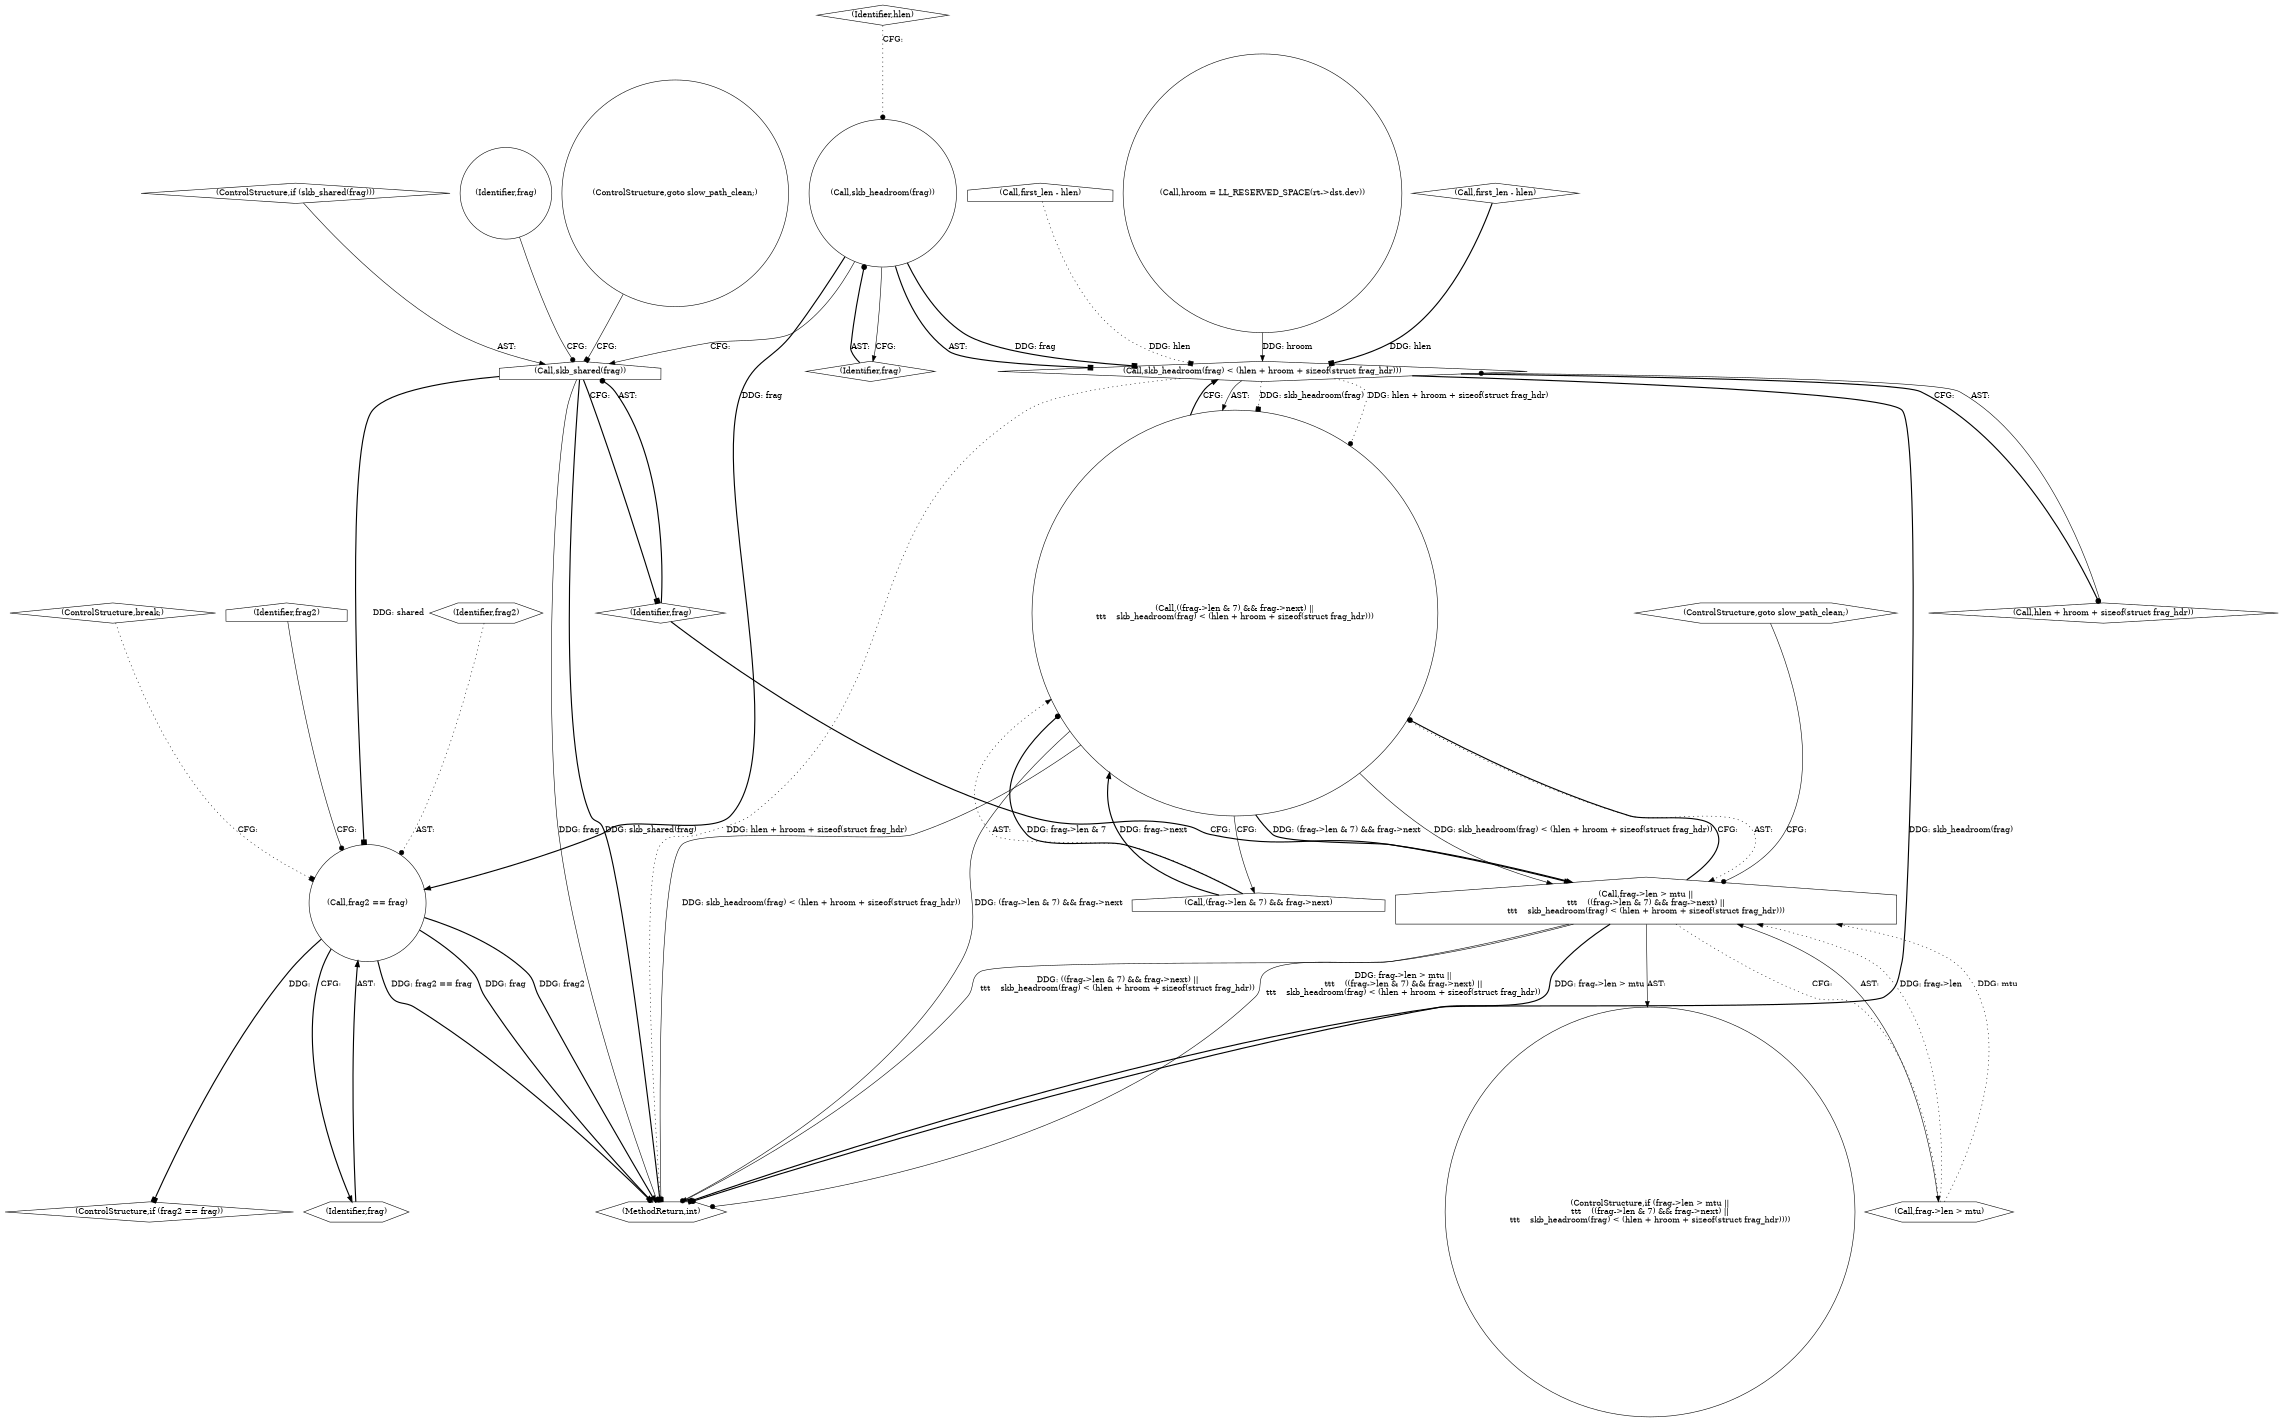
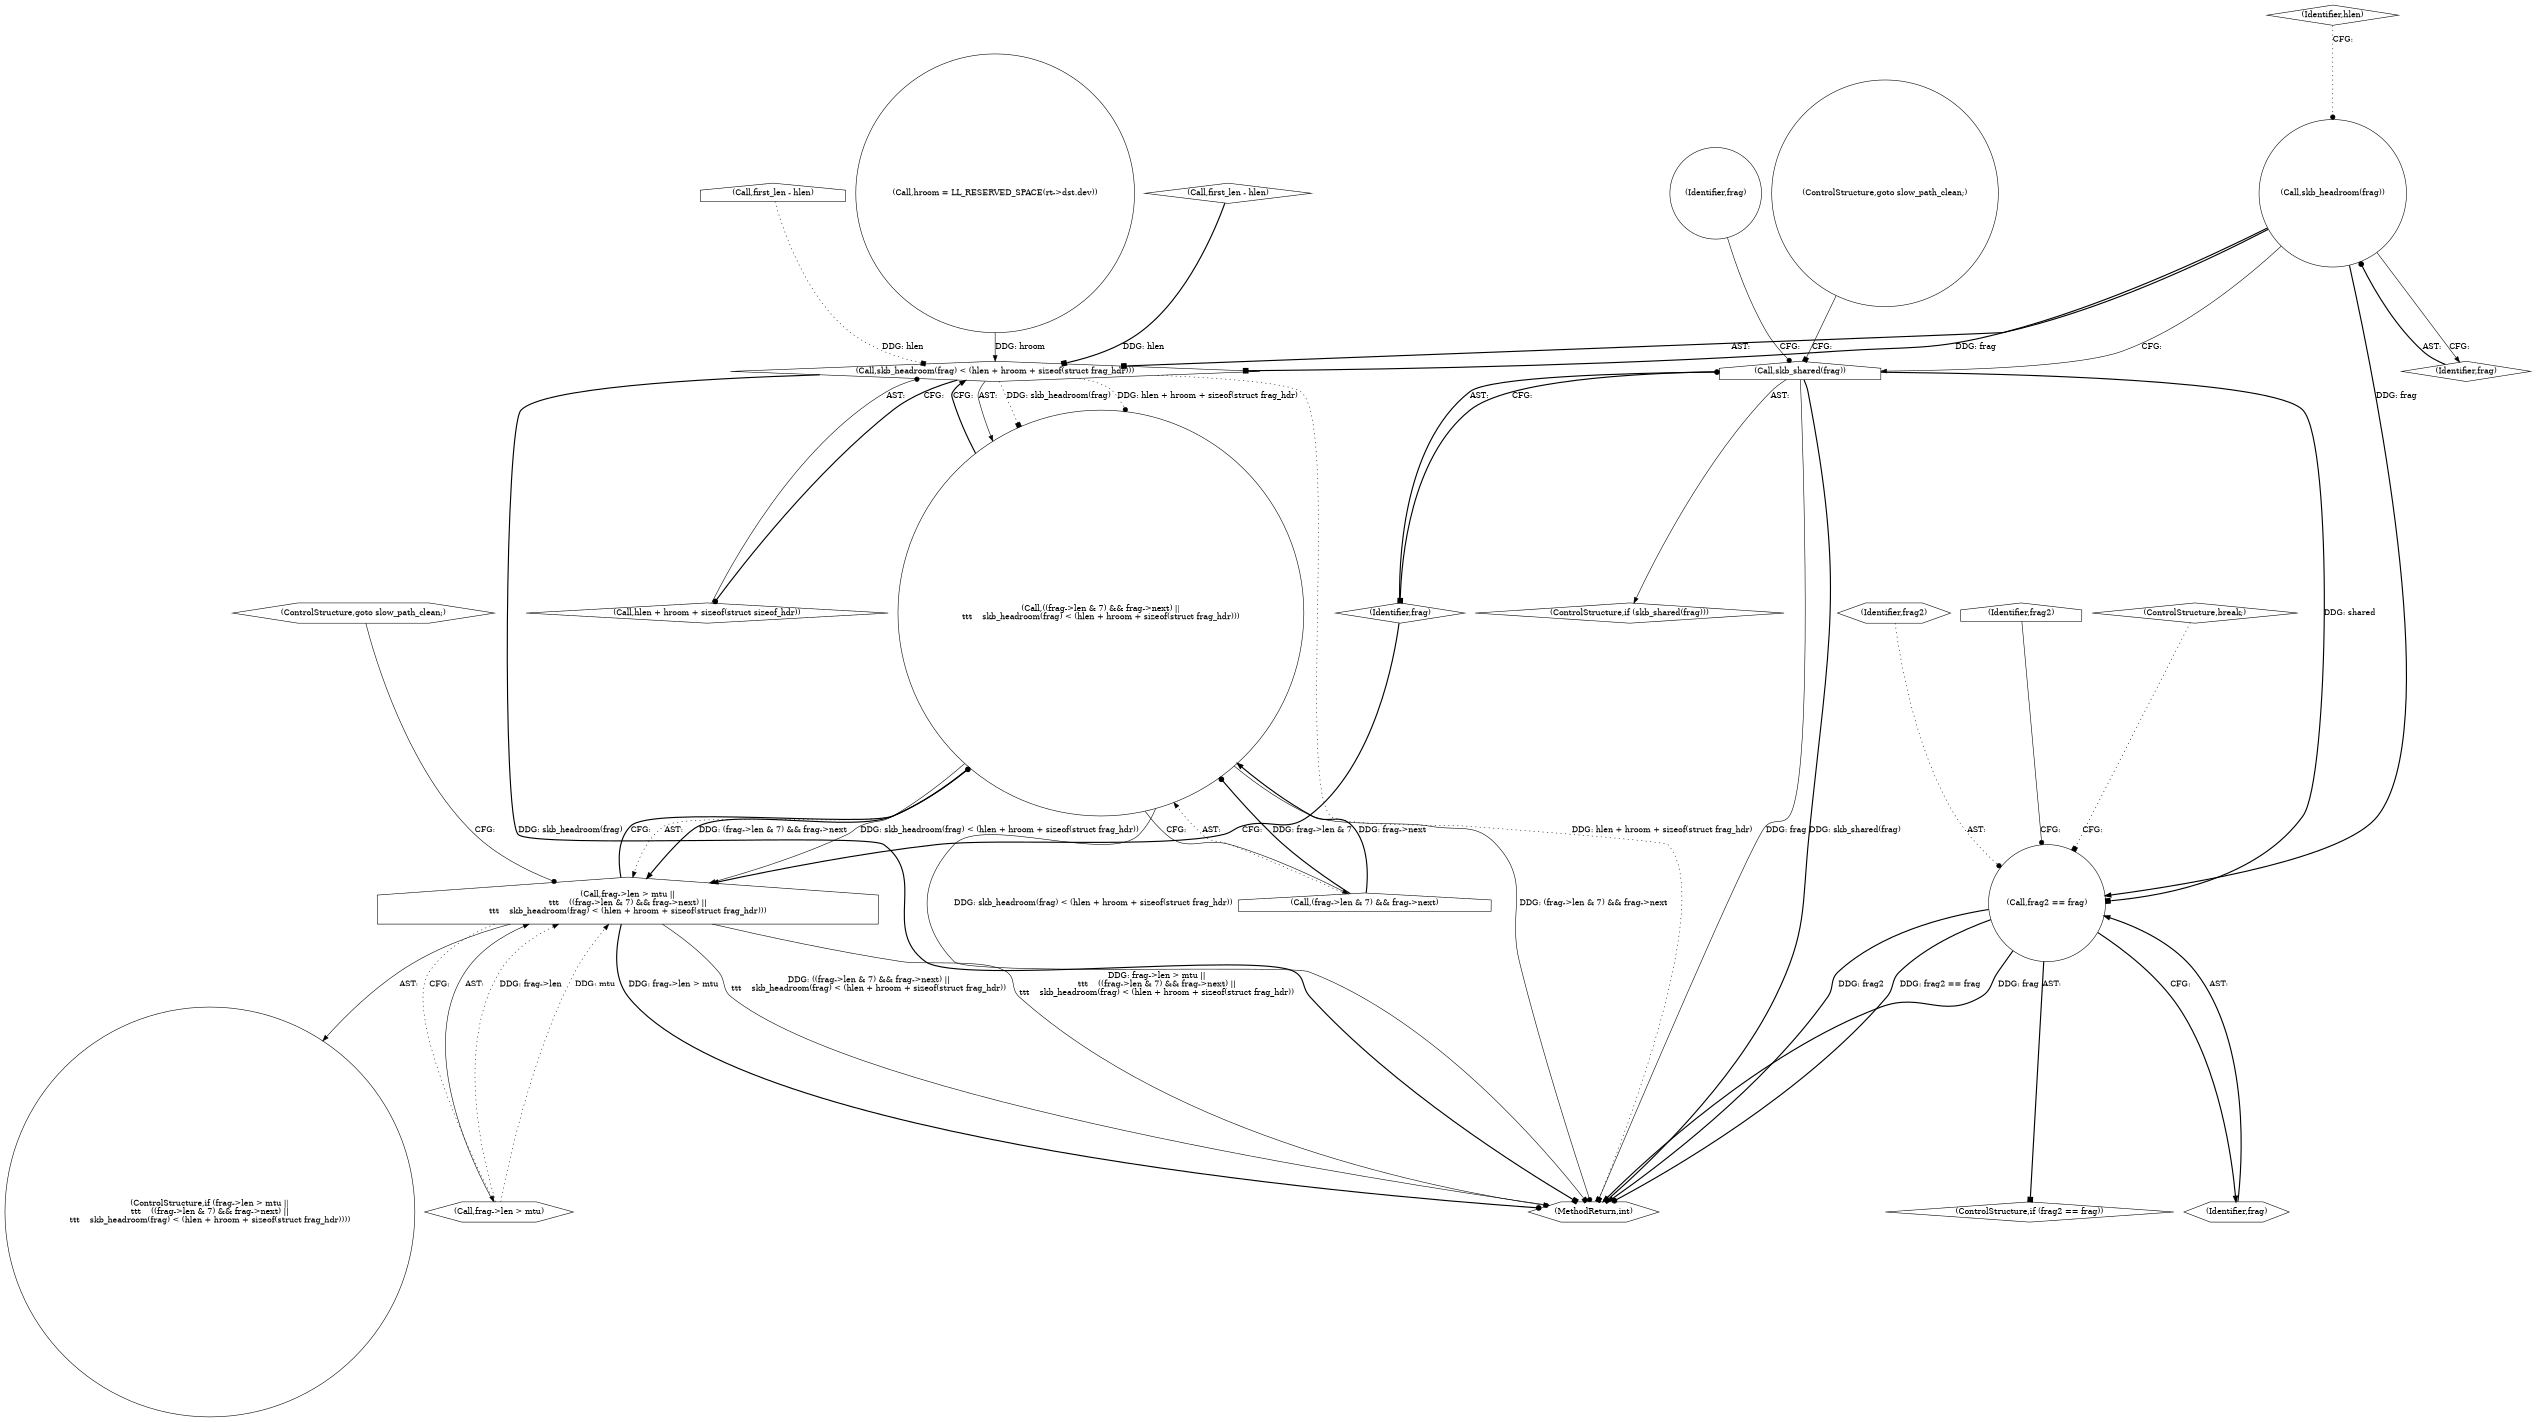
(409, 302) -> (1701, 481)
(2103, 613) -> (707, 613)
(301, 984) -> (2053, 984)
